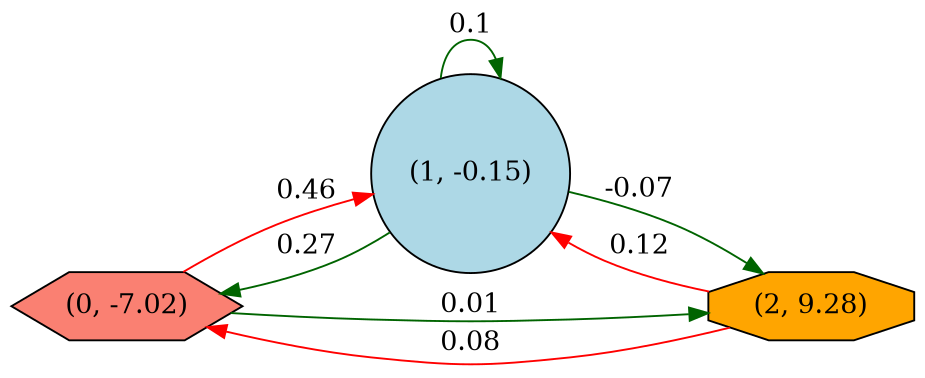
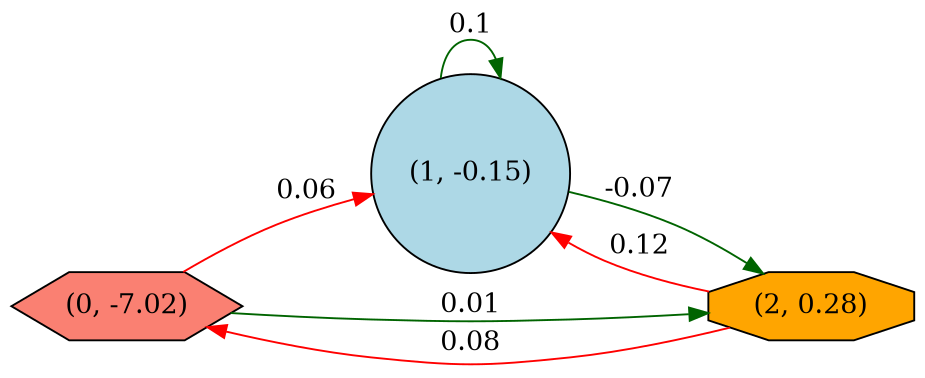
(307, 192) -> (307, 192)
(317, 268) -> none
(811, 306) -> (811, 306)
